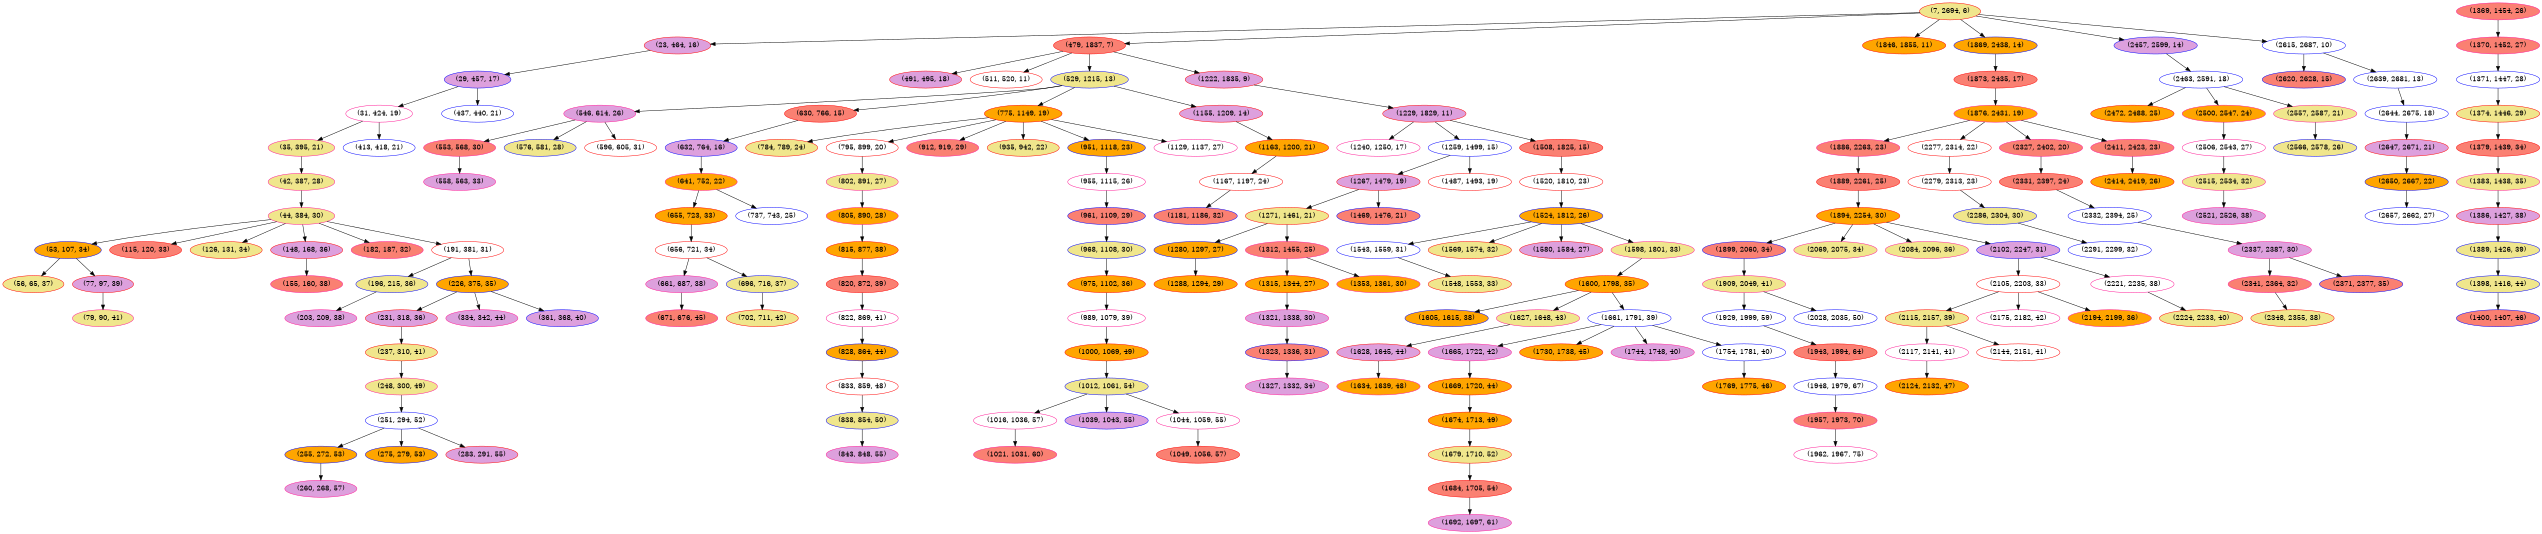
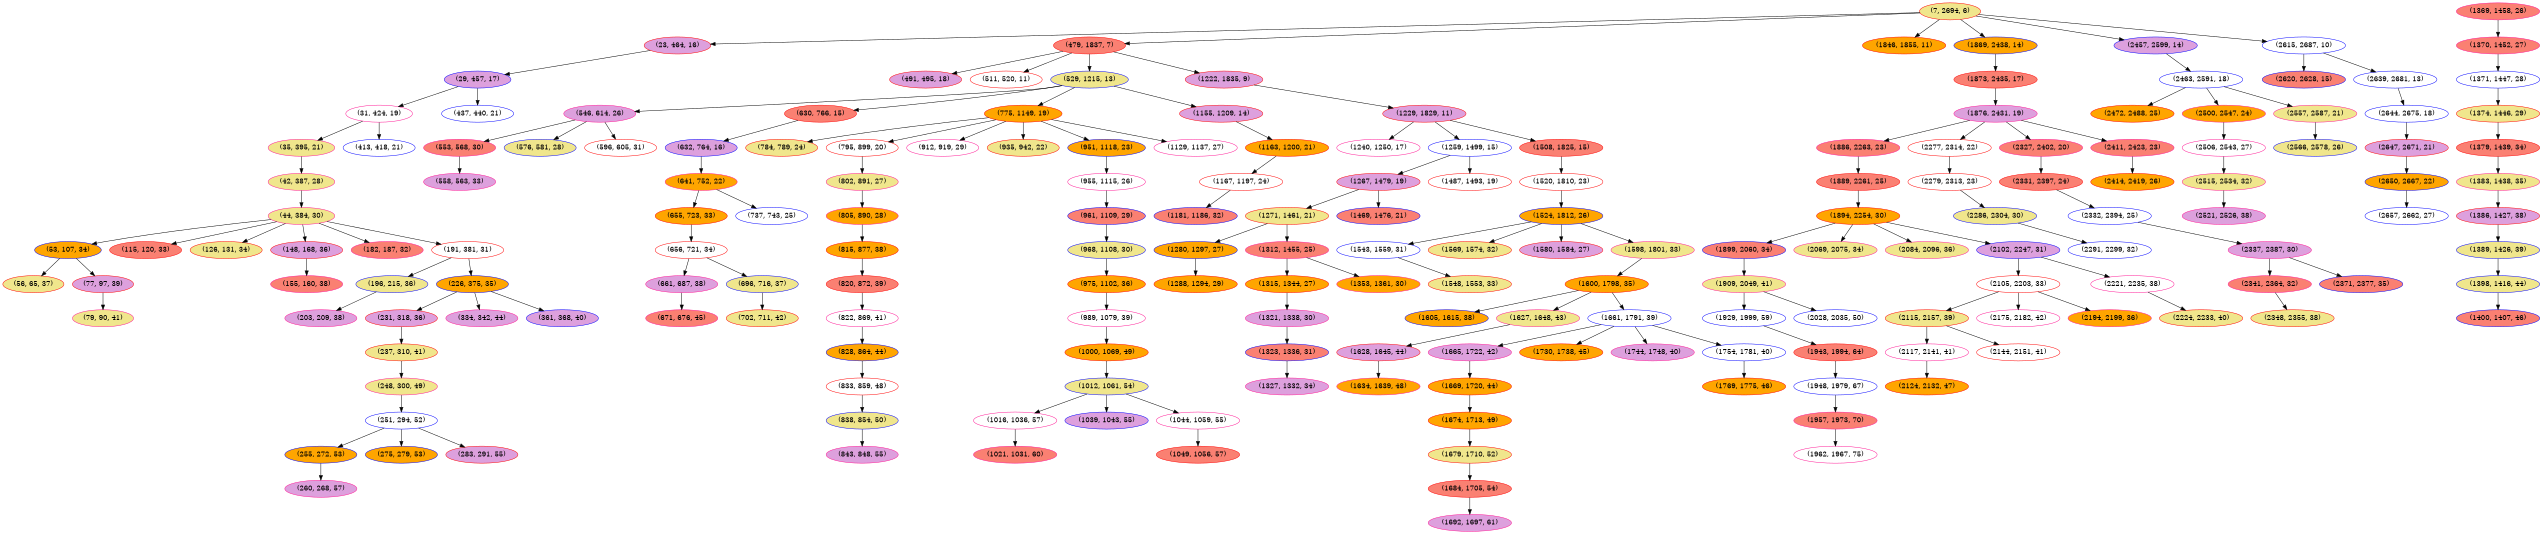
(2498, 11) -> (2498, 11)
(1996, 114) -> (1996, 114)
(943, 148) -> (943, 148)
